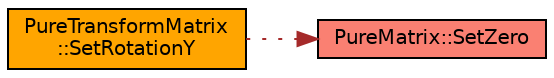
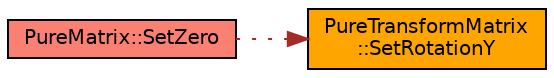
(272, 39) -> (262, 39)
